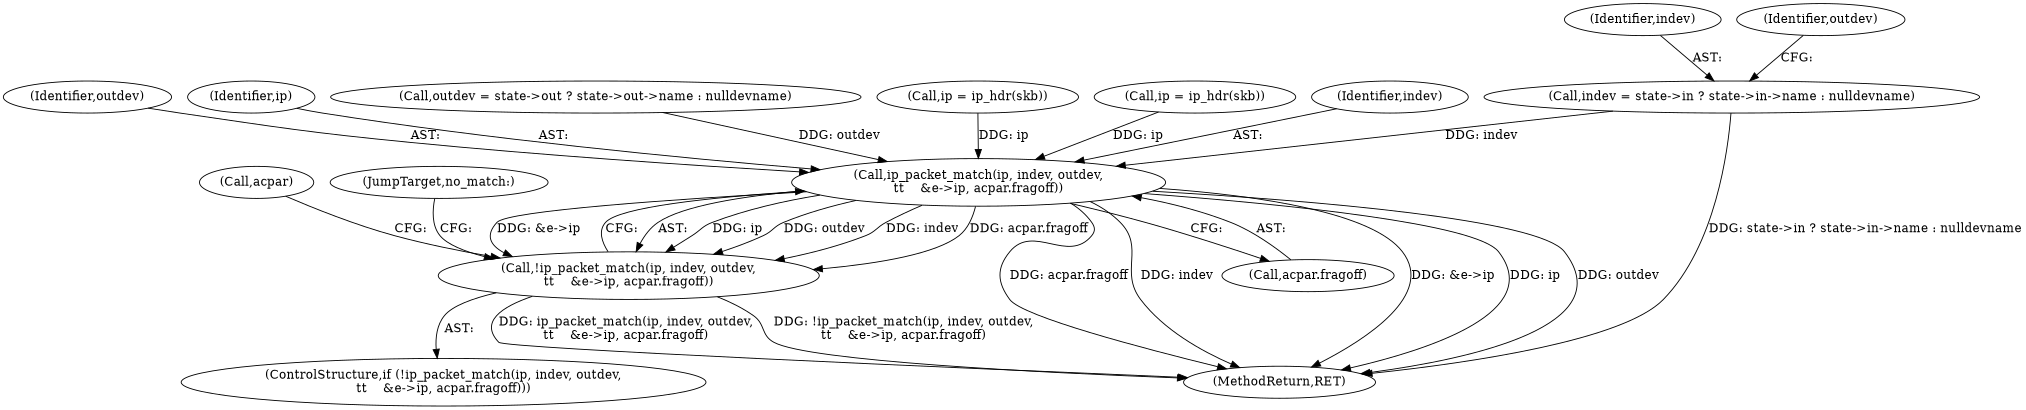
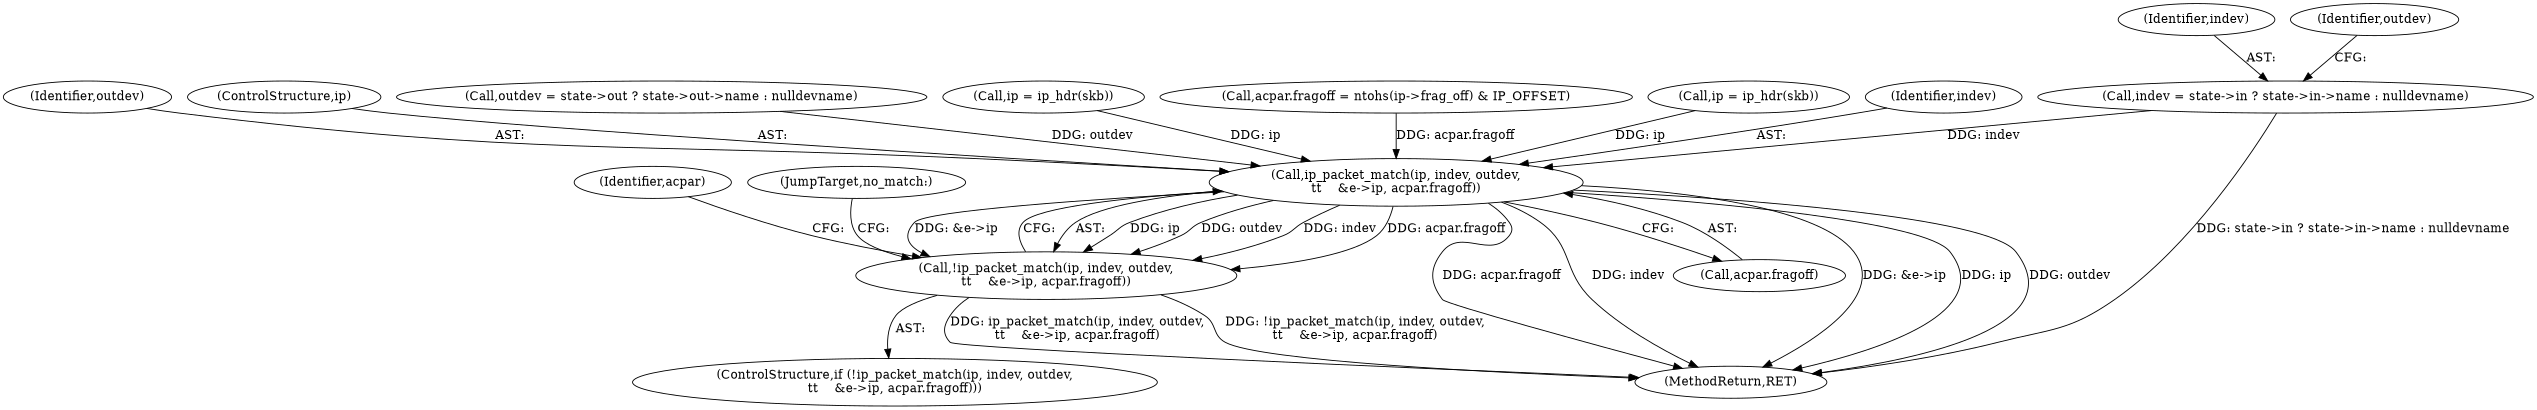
(251, 97) -> (284, 97)
none -> (1396, 97)
(257, 182) -> (653, 182)
